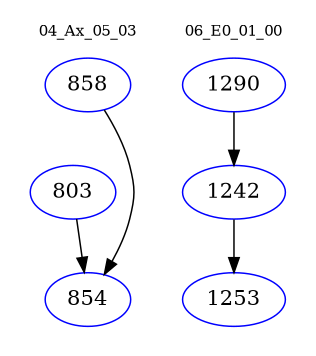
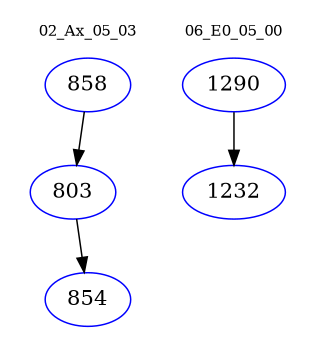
(88, 32) -> (88, 32)
(234, 32) -> (234, 32)
(133, 185) -> (82, 131)
(234, 192) -> (234, 192)
(234, 300) -> none
